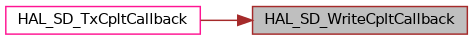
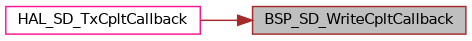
(360, 20) -> (359, 20)
